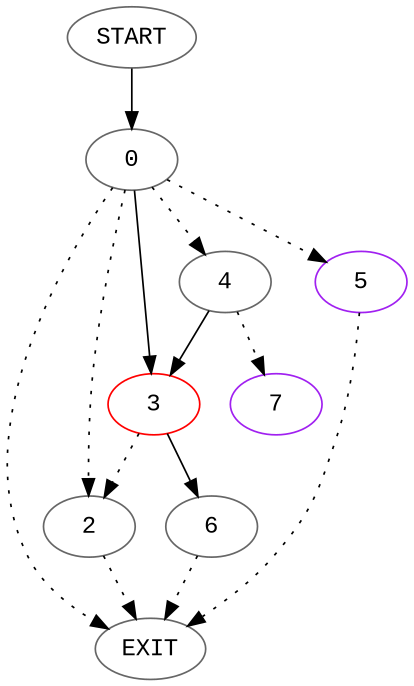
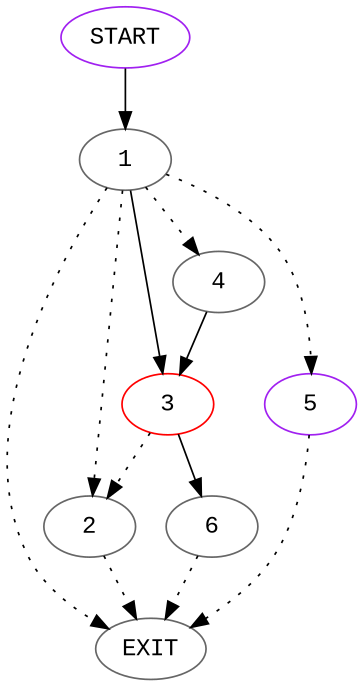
(132, 37) -> (125, 37)
(132, 160) -> (125, 160)
(276, 404) -> none
